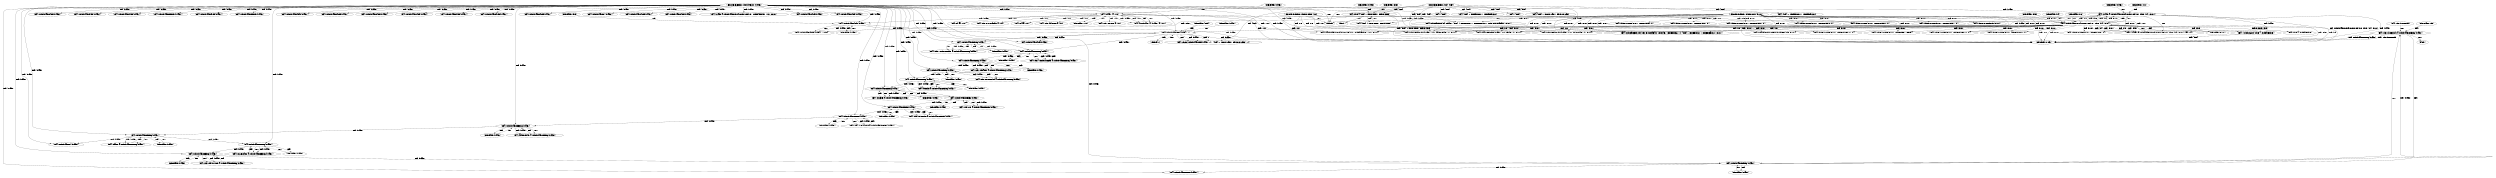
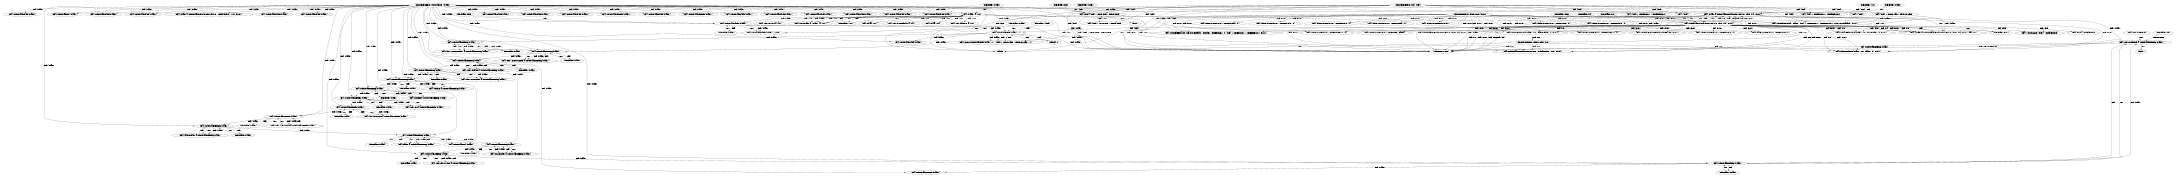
(1377, 27) -> (1532, 37)
(2260, 28) -> (2044, 28)
(2417, 28) -> (2159, 38)
(2147, 39) -> (1136, 46)
